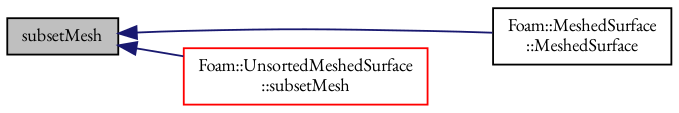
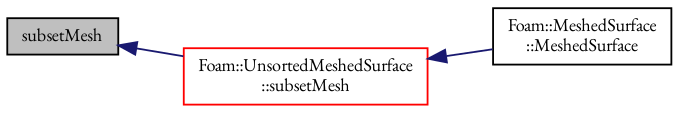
(315, 29) -> (469, 53)
